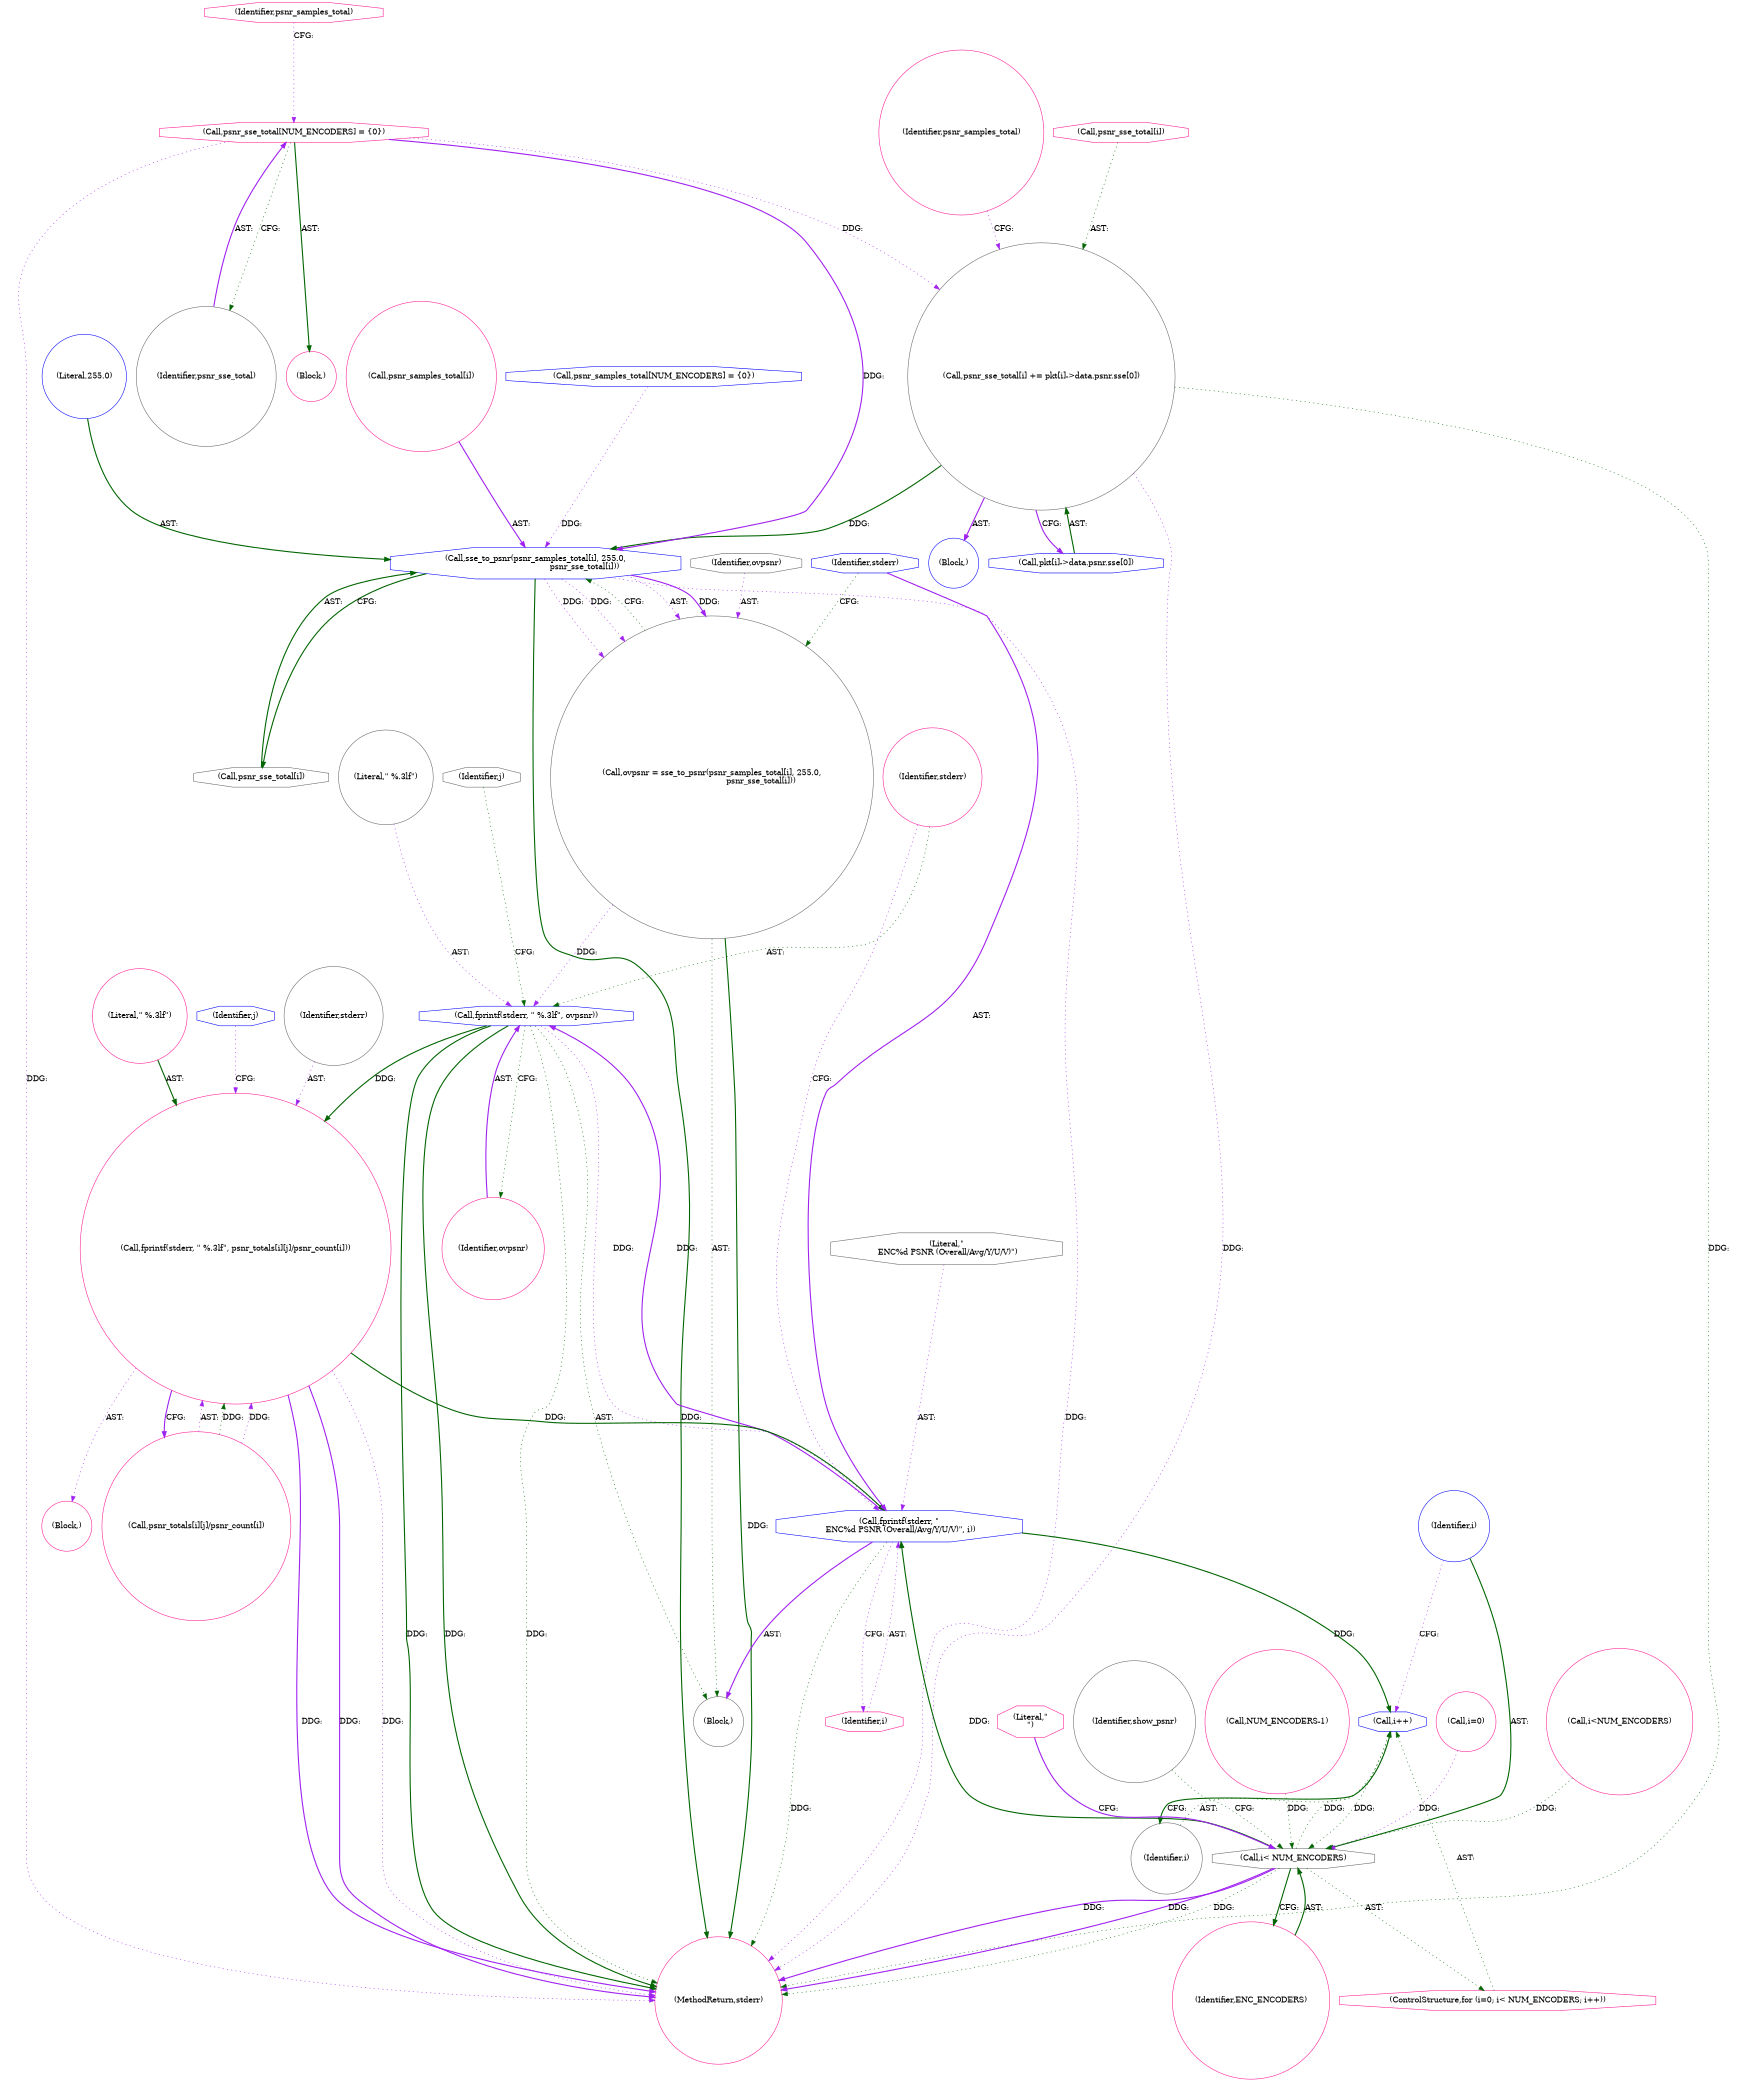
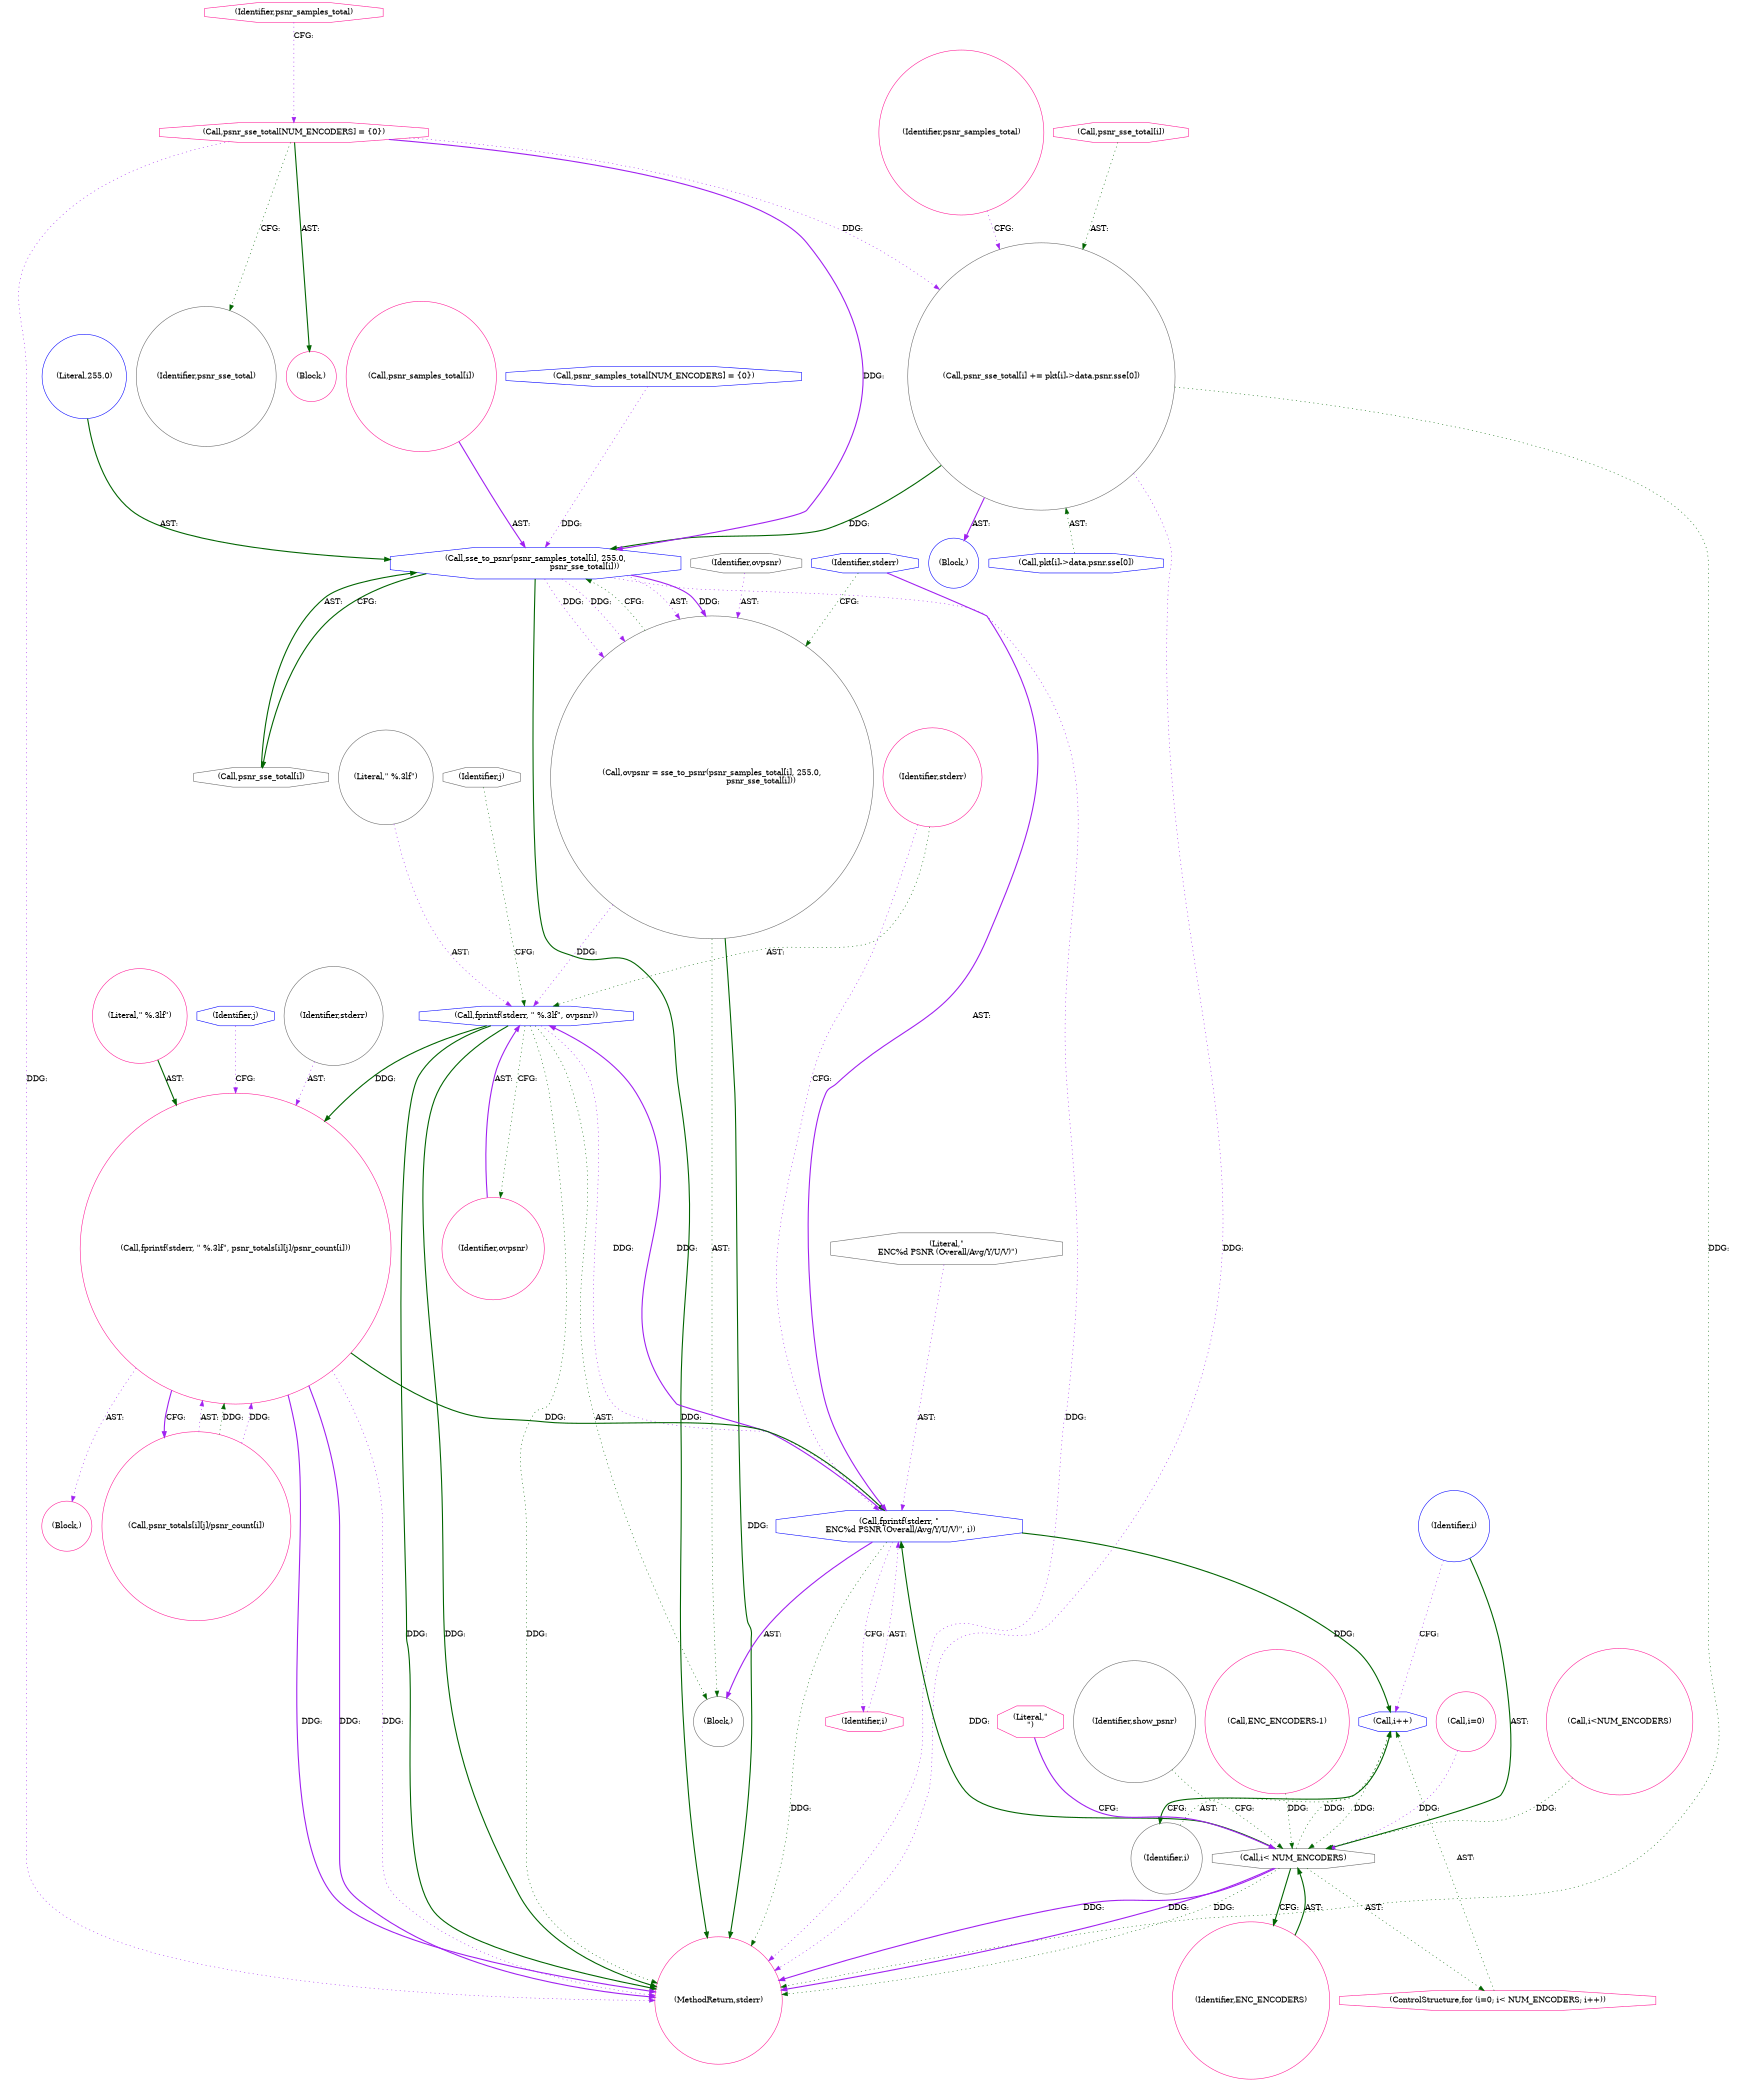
(236, 222) -> none
(1044, 532) -> none
(1071, 533) -> (1071, 533)
(1277, 1722) -> (1277, 1722)
